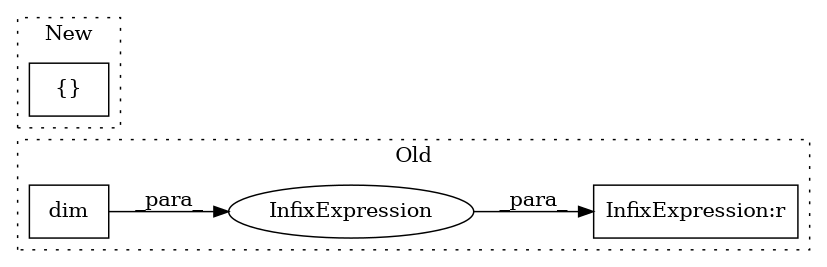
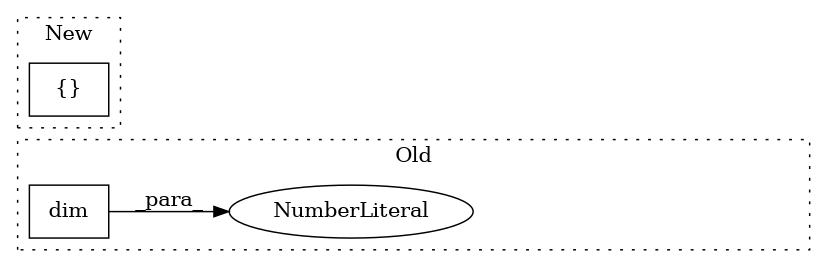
(351, 212) -> (351, 212)
(696, 212) -> none
